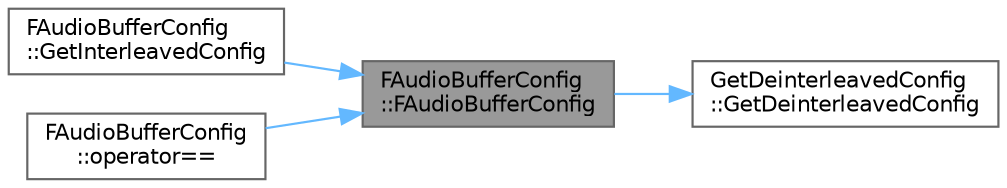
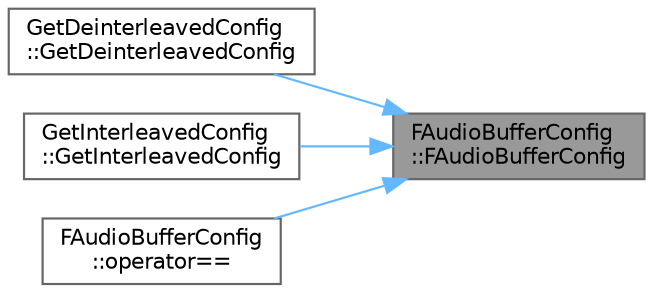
(146, 42) -> (162, 146)
(642, 94) -> (330, 91)
